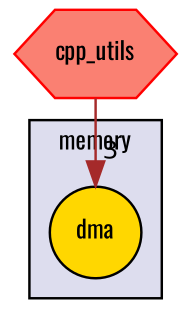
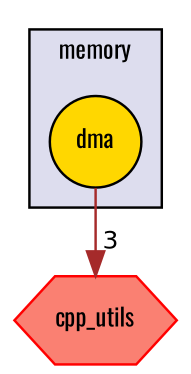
(96, 136) -> (96, 223)
